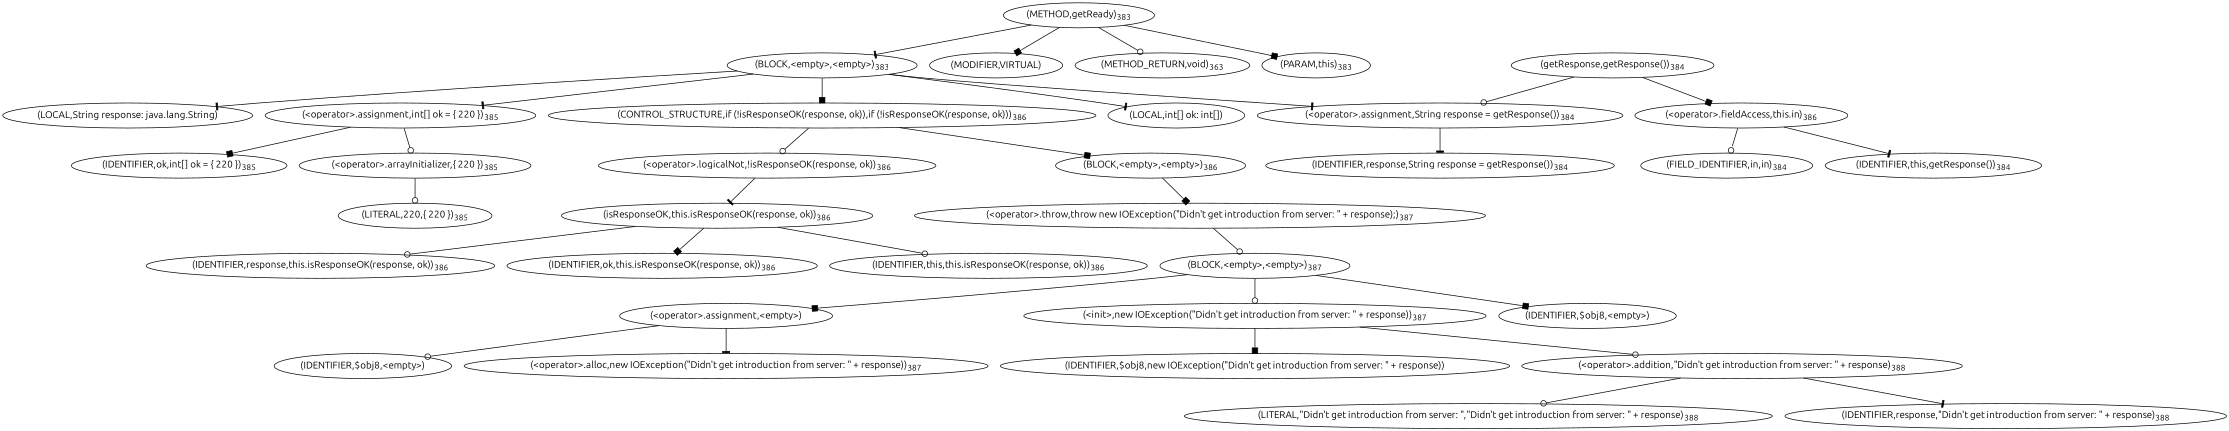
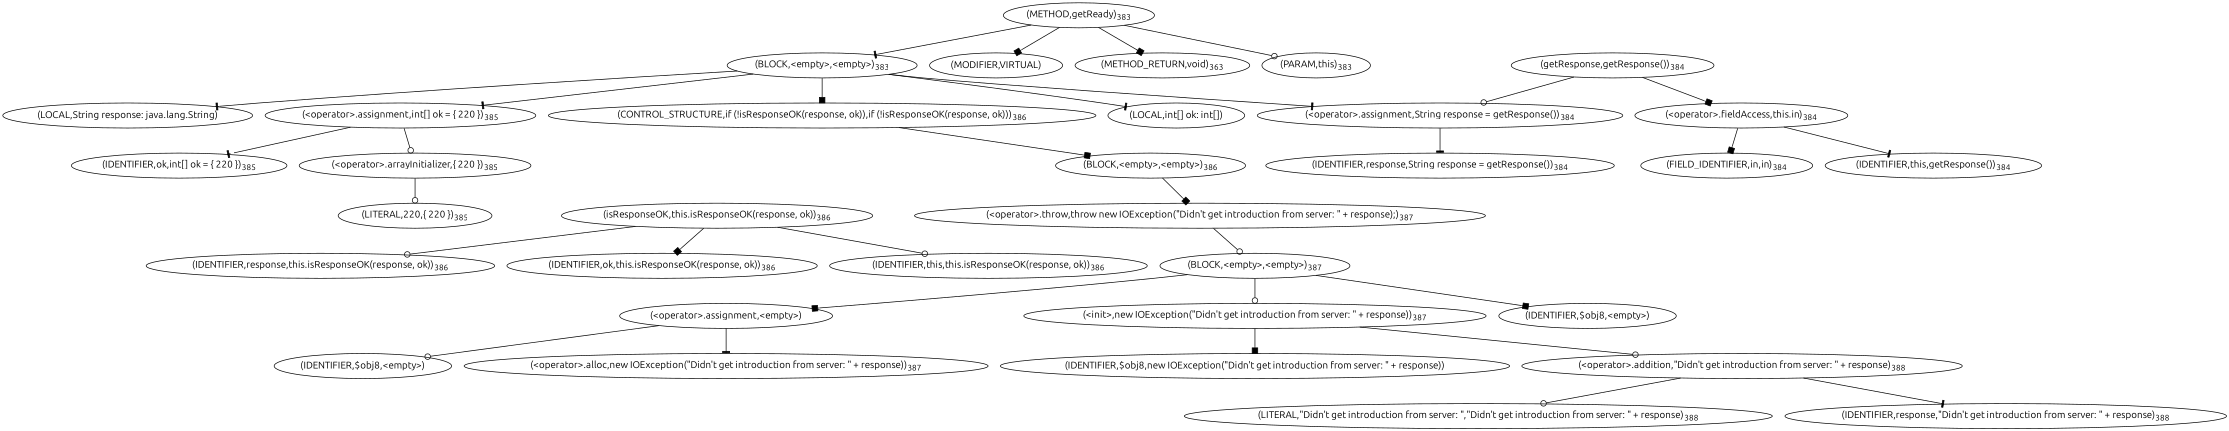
(1118, 39) -> (1118, 39)
(1198, 40) -> (1198, 40)
(1810, 114) -> (1810, 114)
(1735, 137) -> (1735, 137)
(292, 140) -> (292, 140)
(767, 166) -> none
